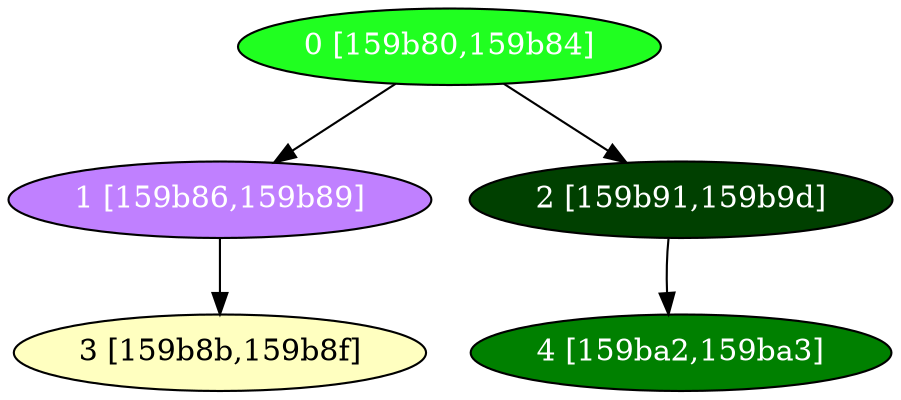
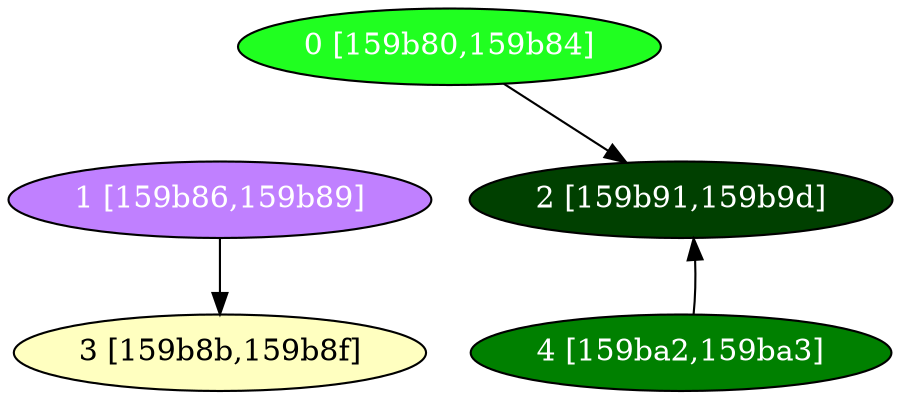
(344, 117) -> none
(667, 266) -> (695, 287)
